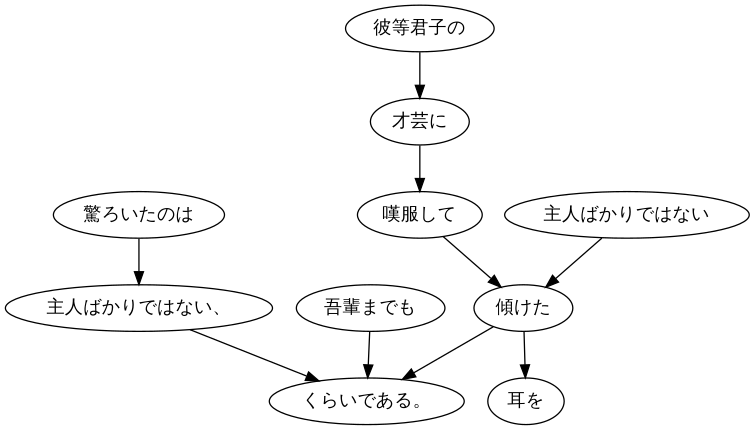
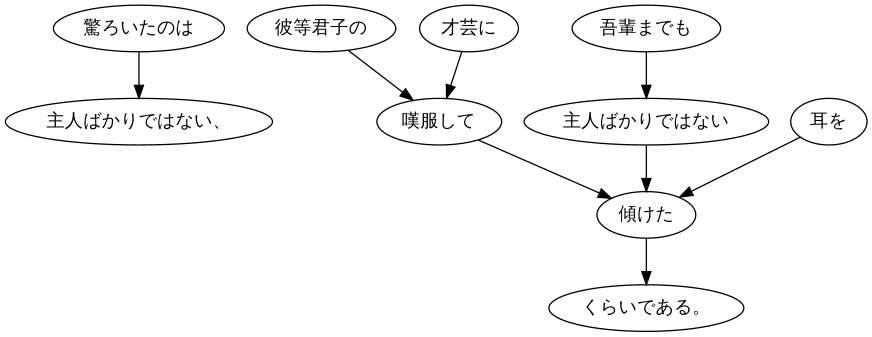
(420, 69) -> (375, 71)
(369, 348) -> (646, 69)
(525, 348) -> (746, 164)
(248, 353) -> none
